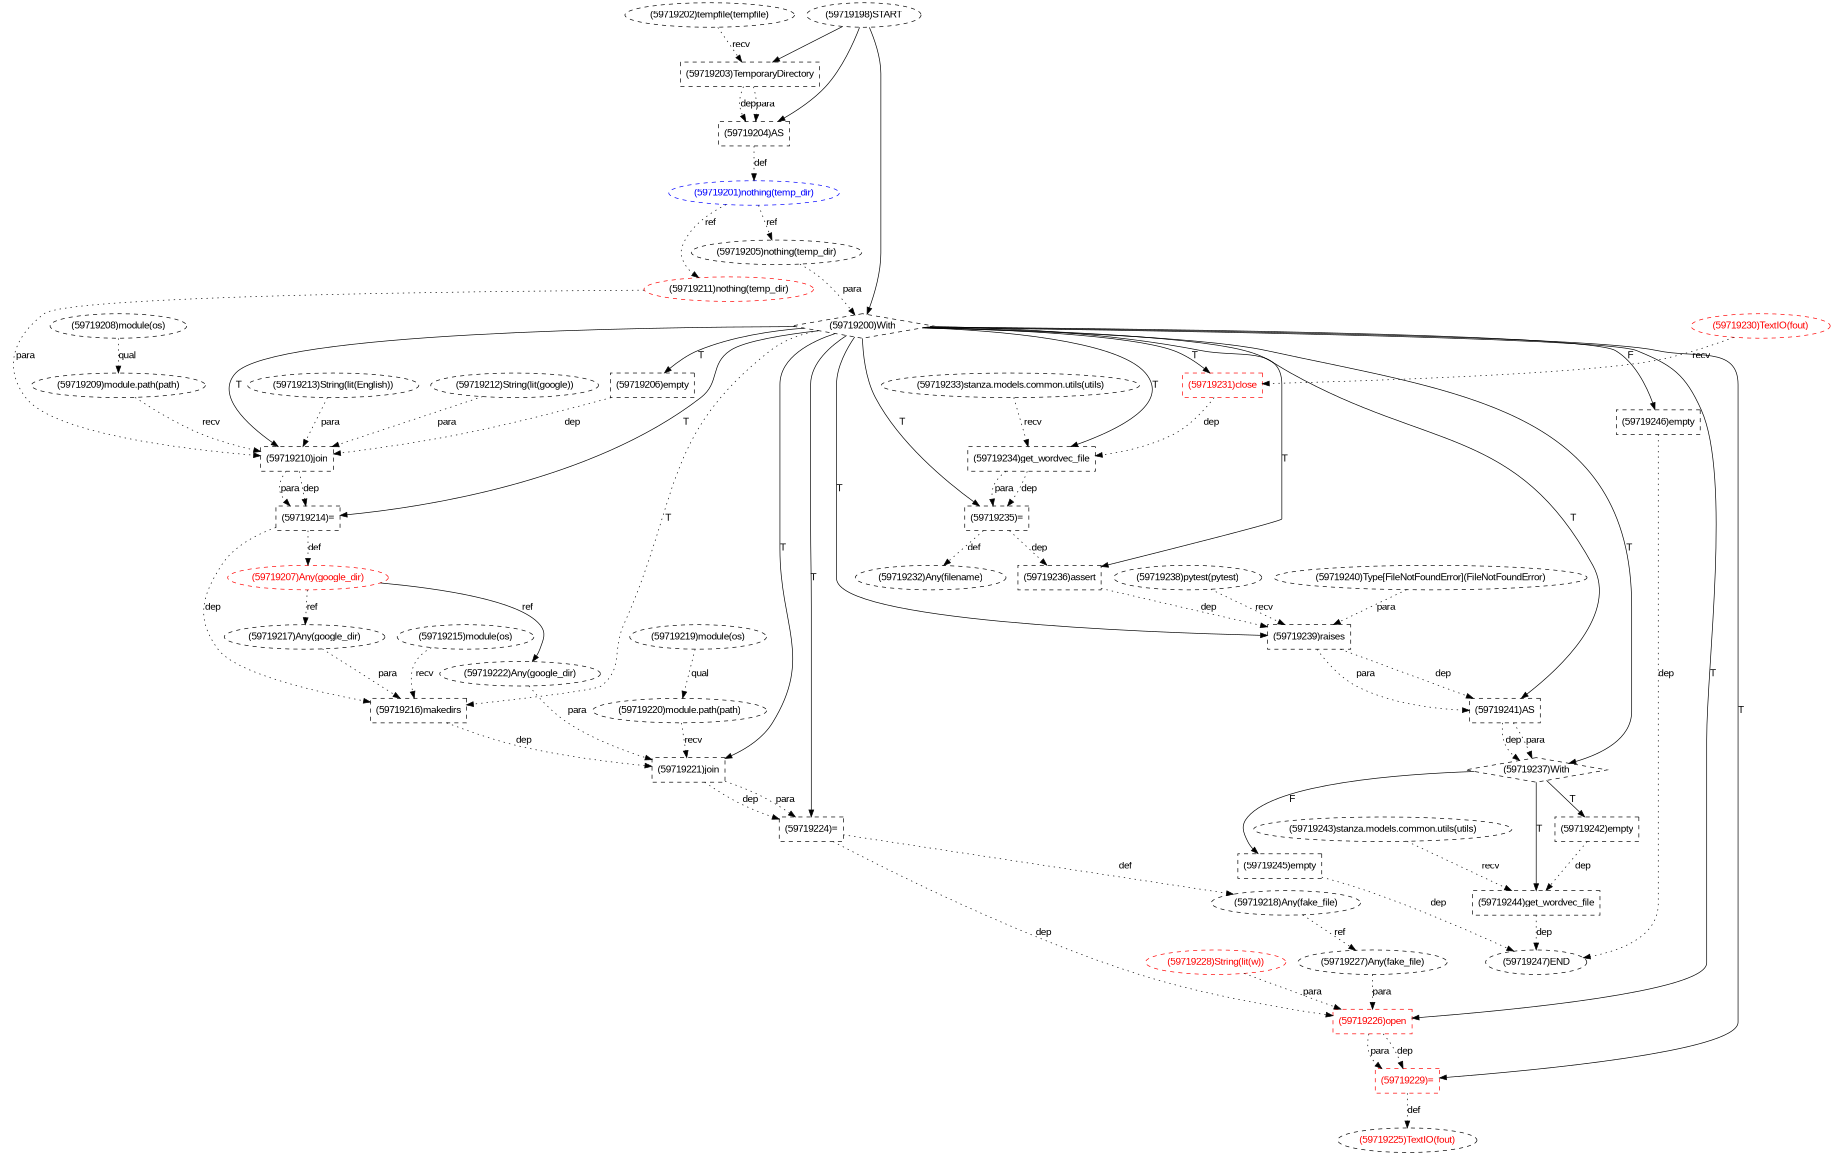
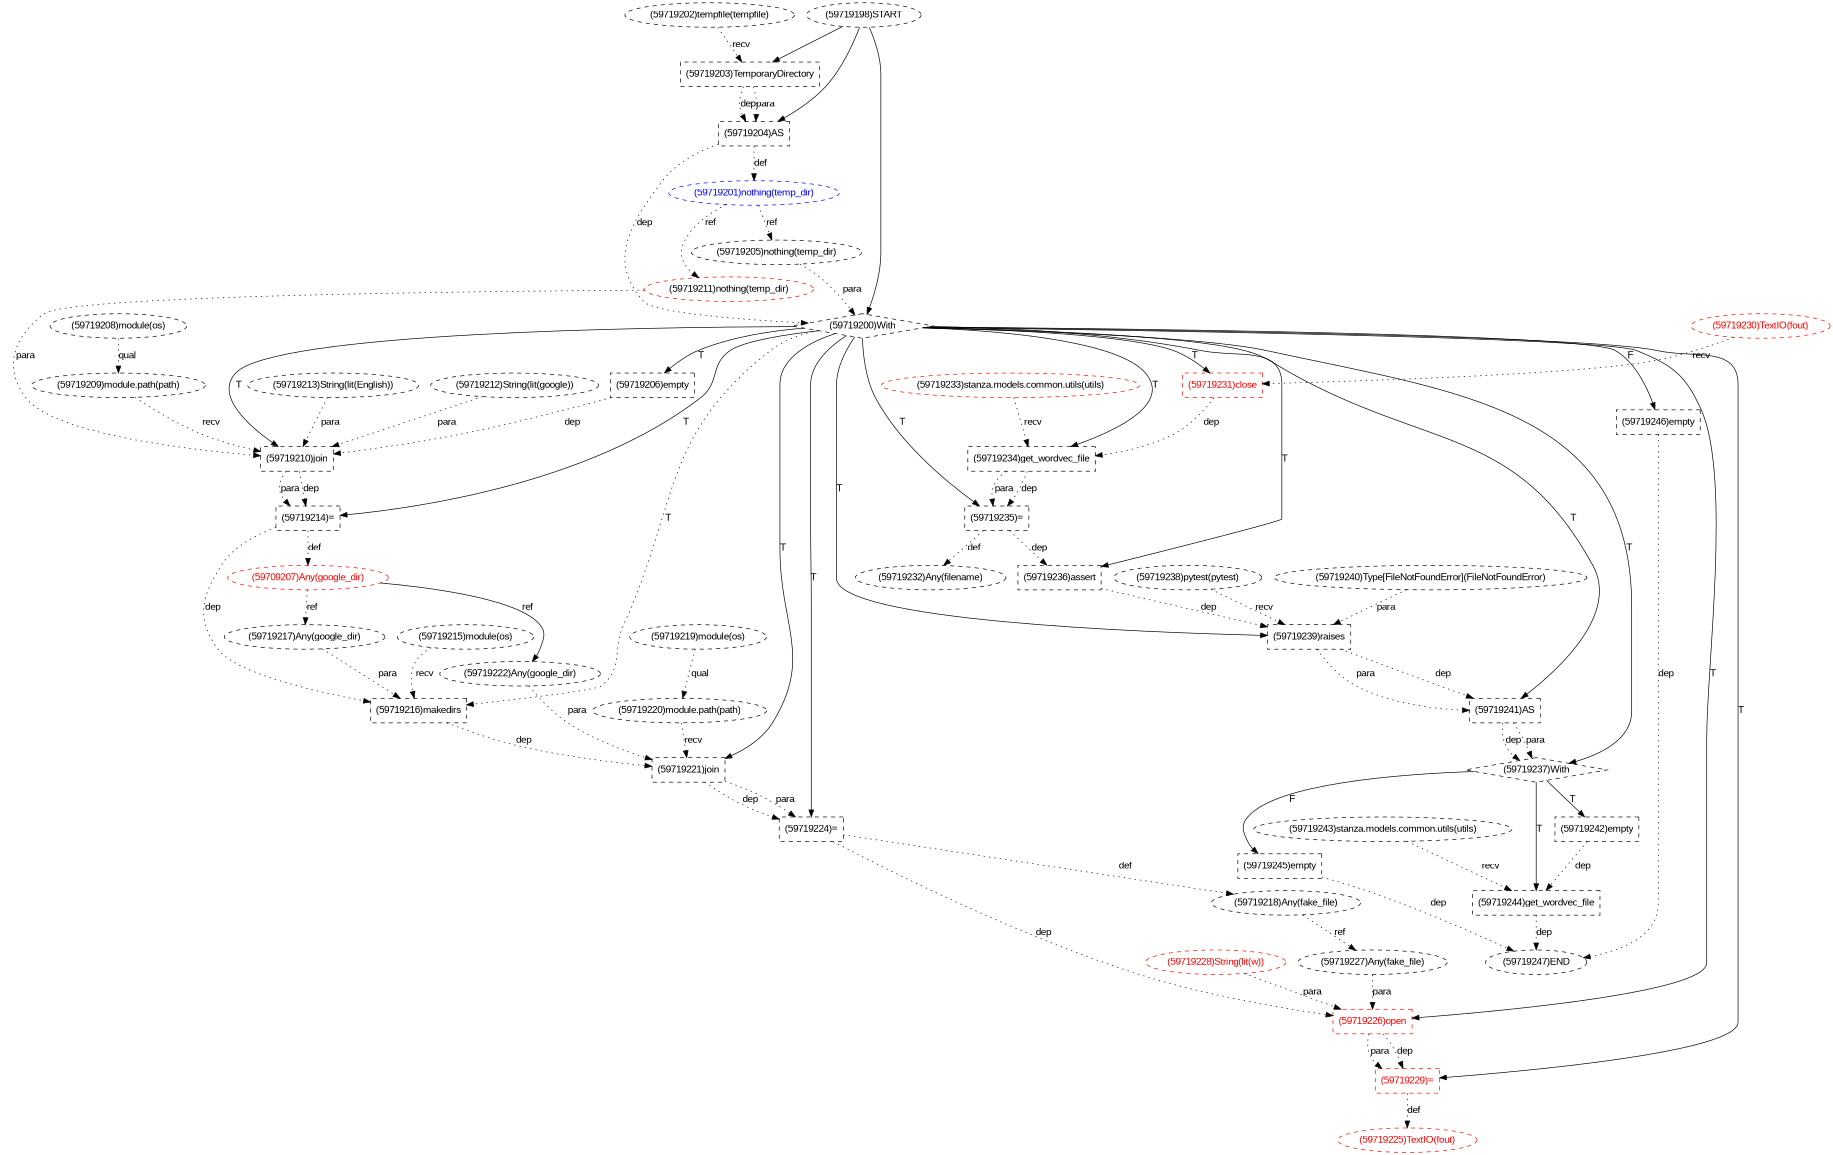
none -> (631, 284)
(1010, 385) -> (1010, 385)
(308, 578) -> (308, 578)
(1407, 1140) -> (1407, 1140)
